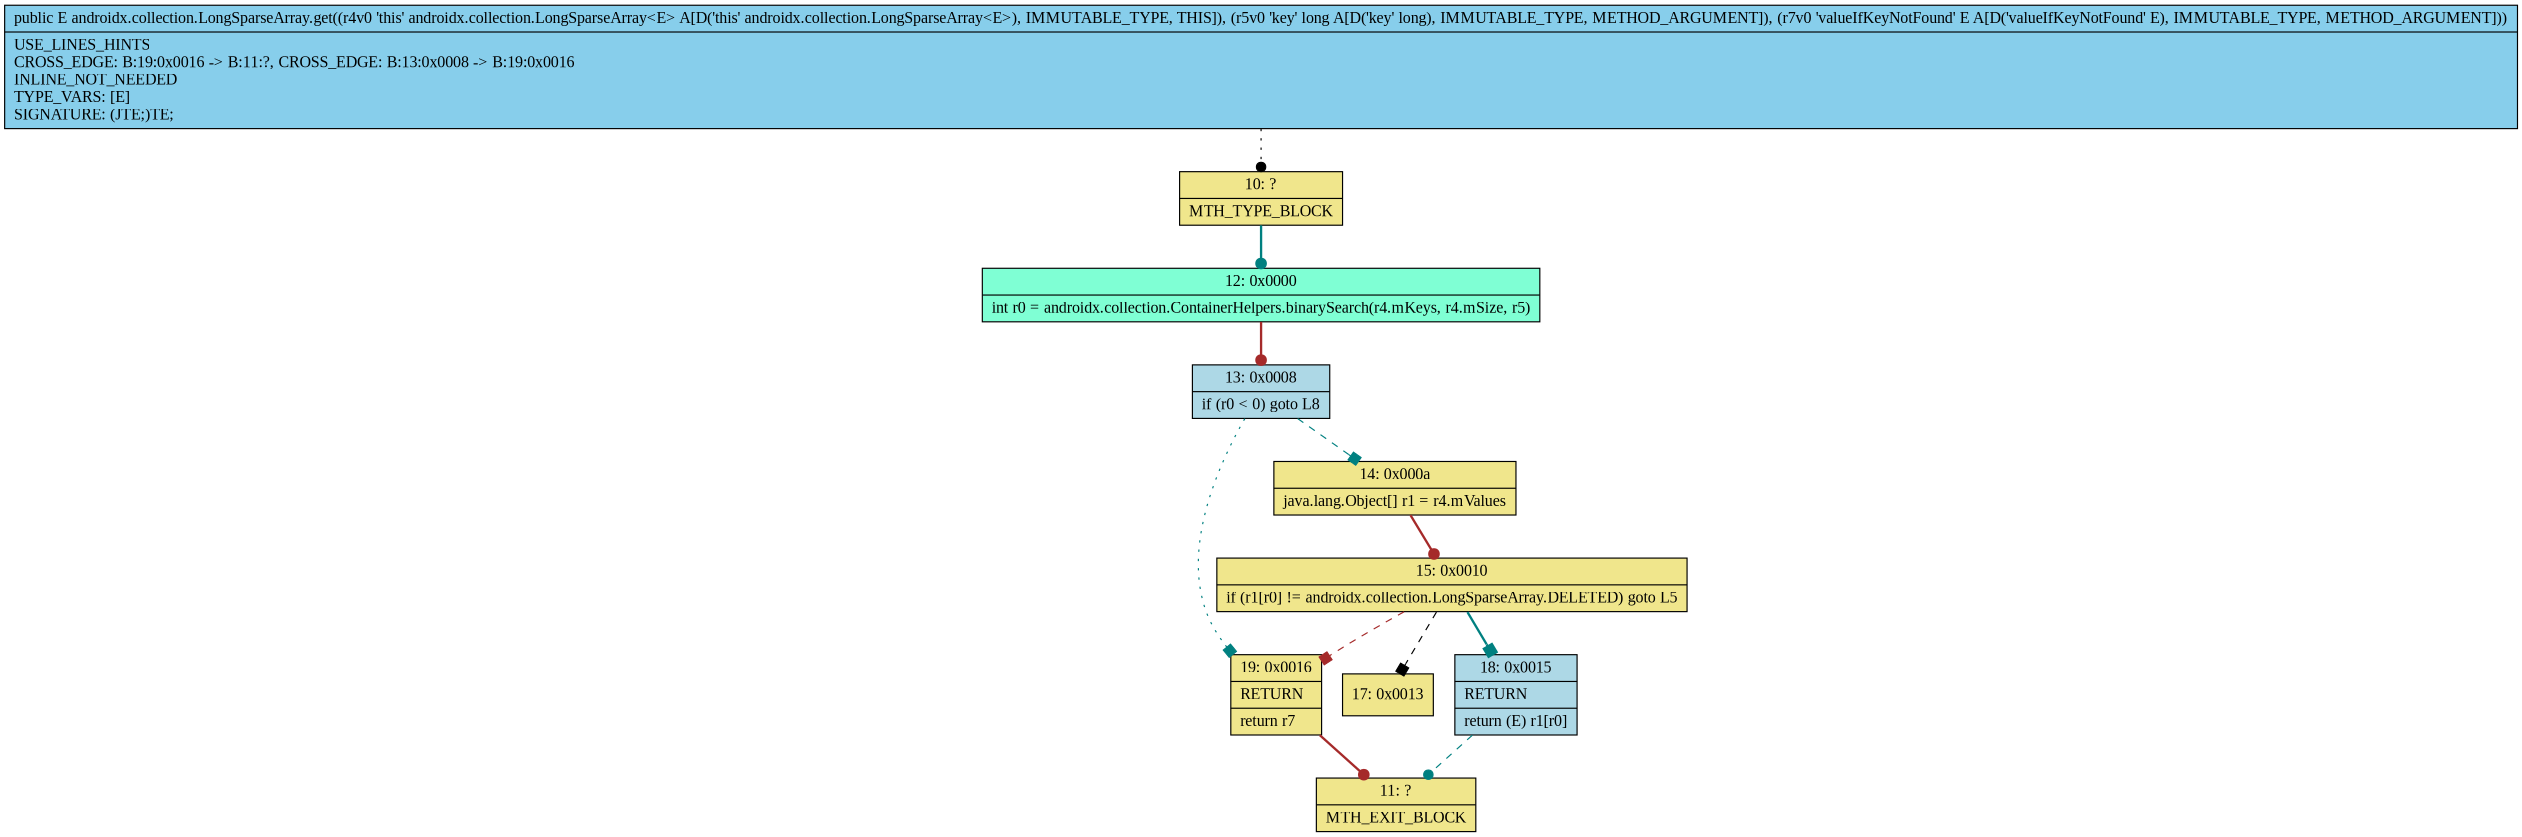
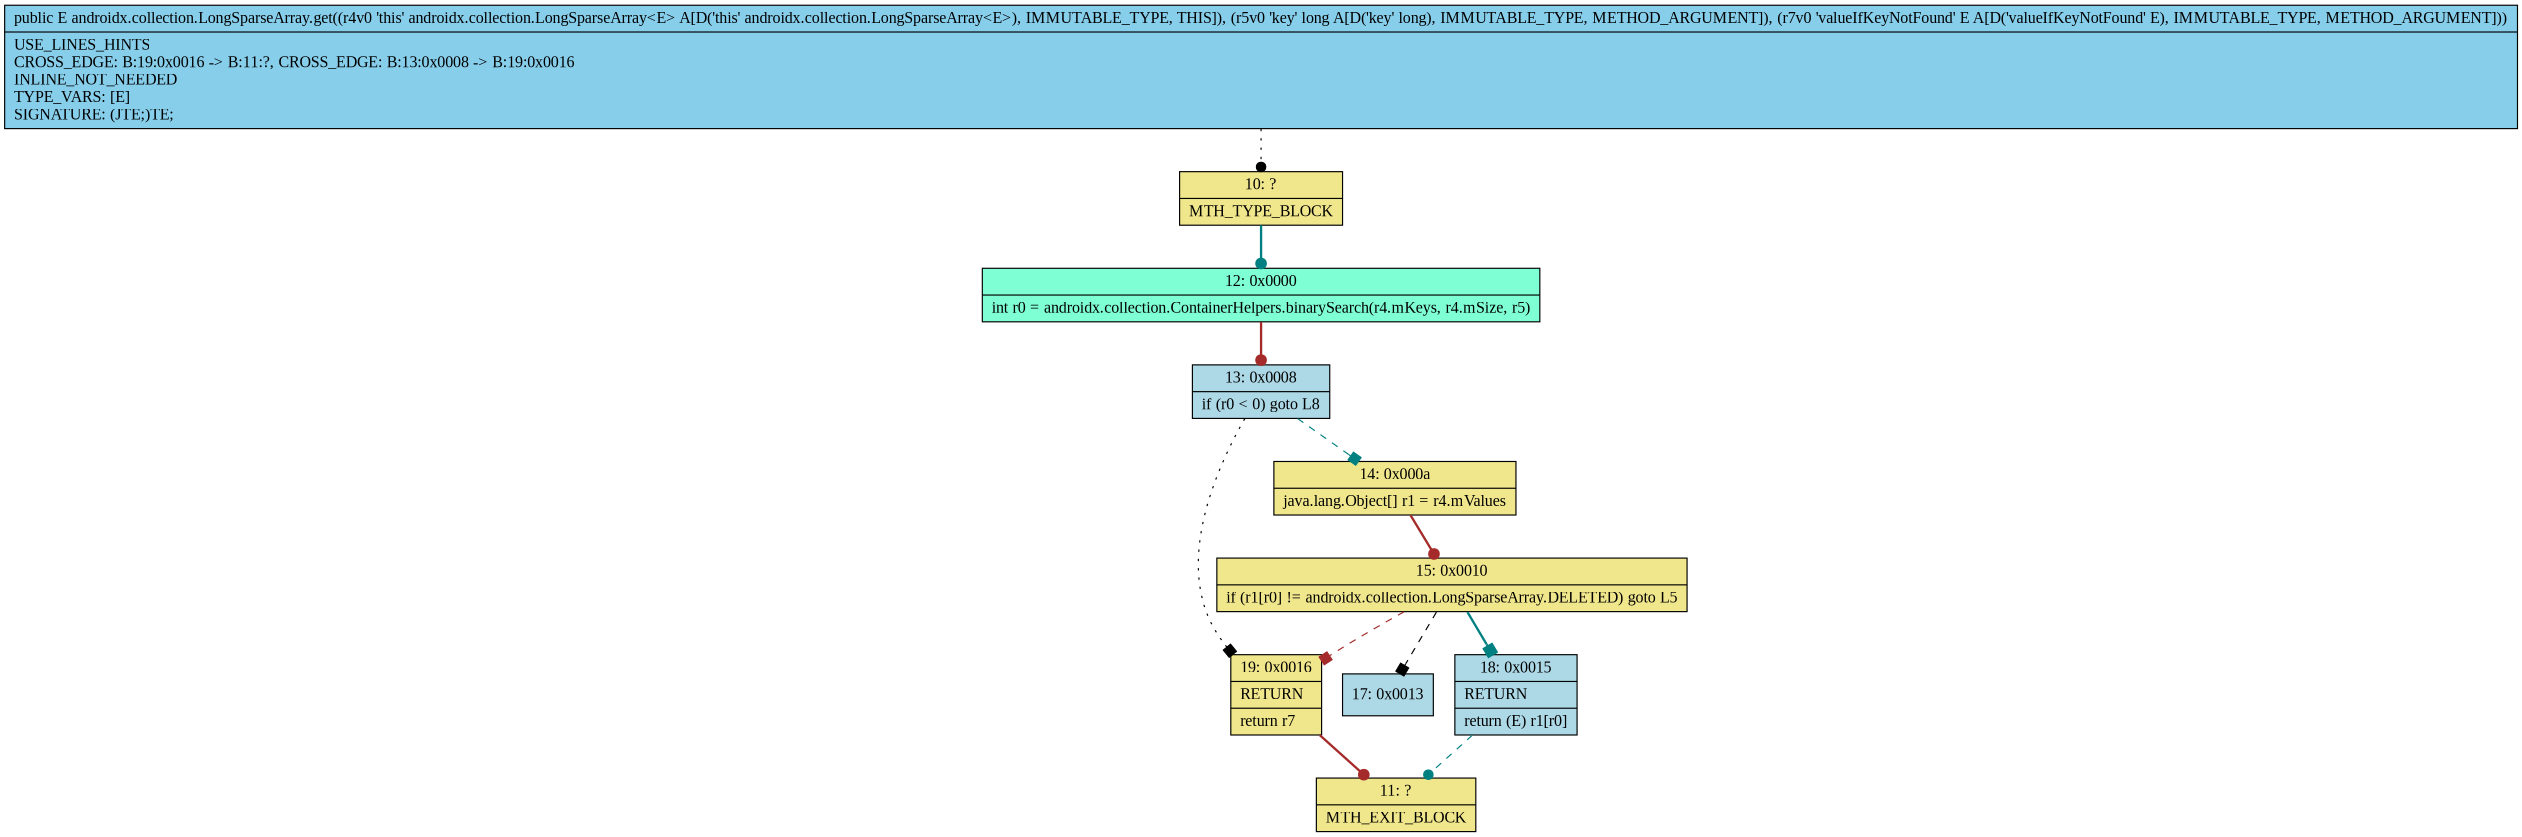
(1201, 531) -> (1201, 531)
(1388, 695) -> (1388, 695)
